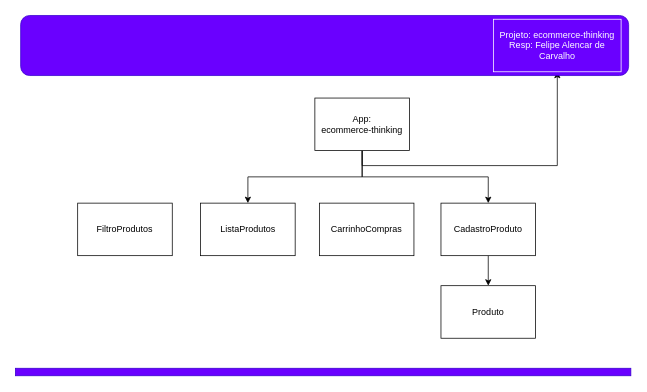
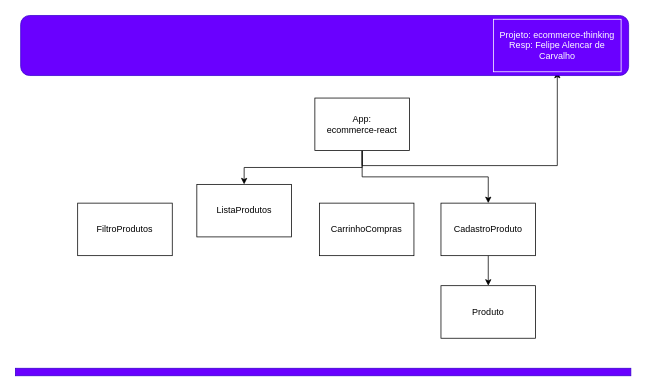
(362, 124) -> (362, 124)
(248, 229) -> (244, 210)
